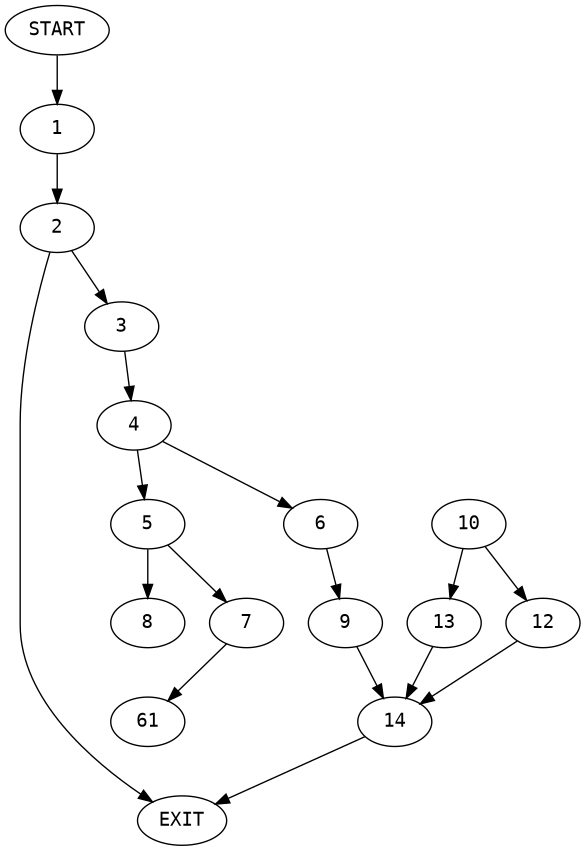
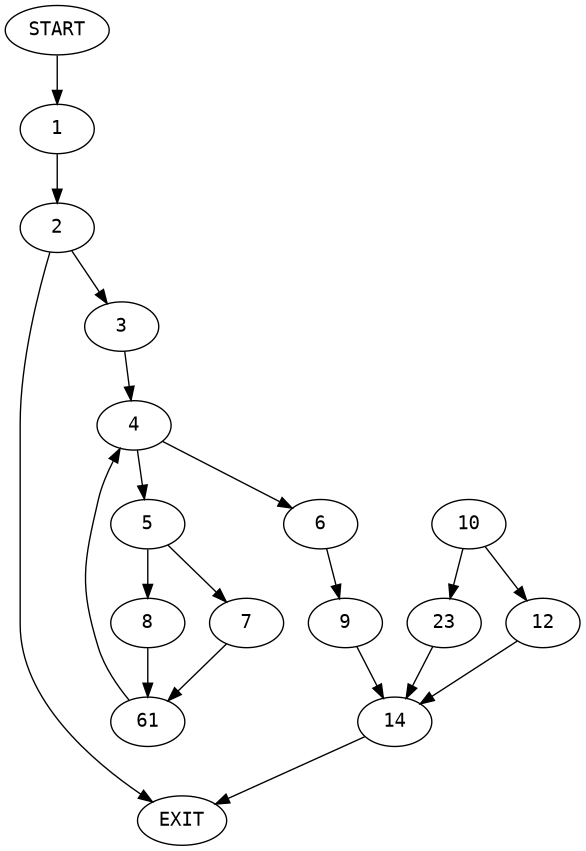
none -> (86, 583)
(444, 623) -> (444, 623)
none -> (148, 666)
